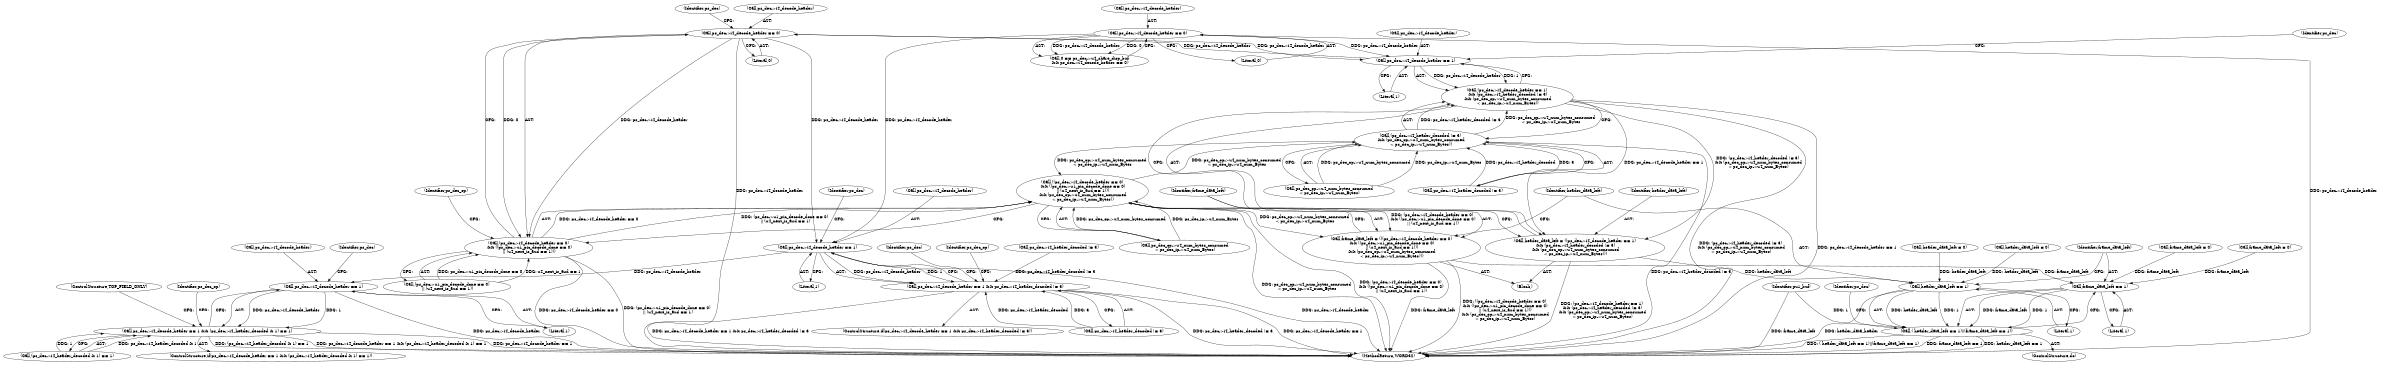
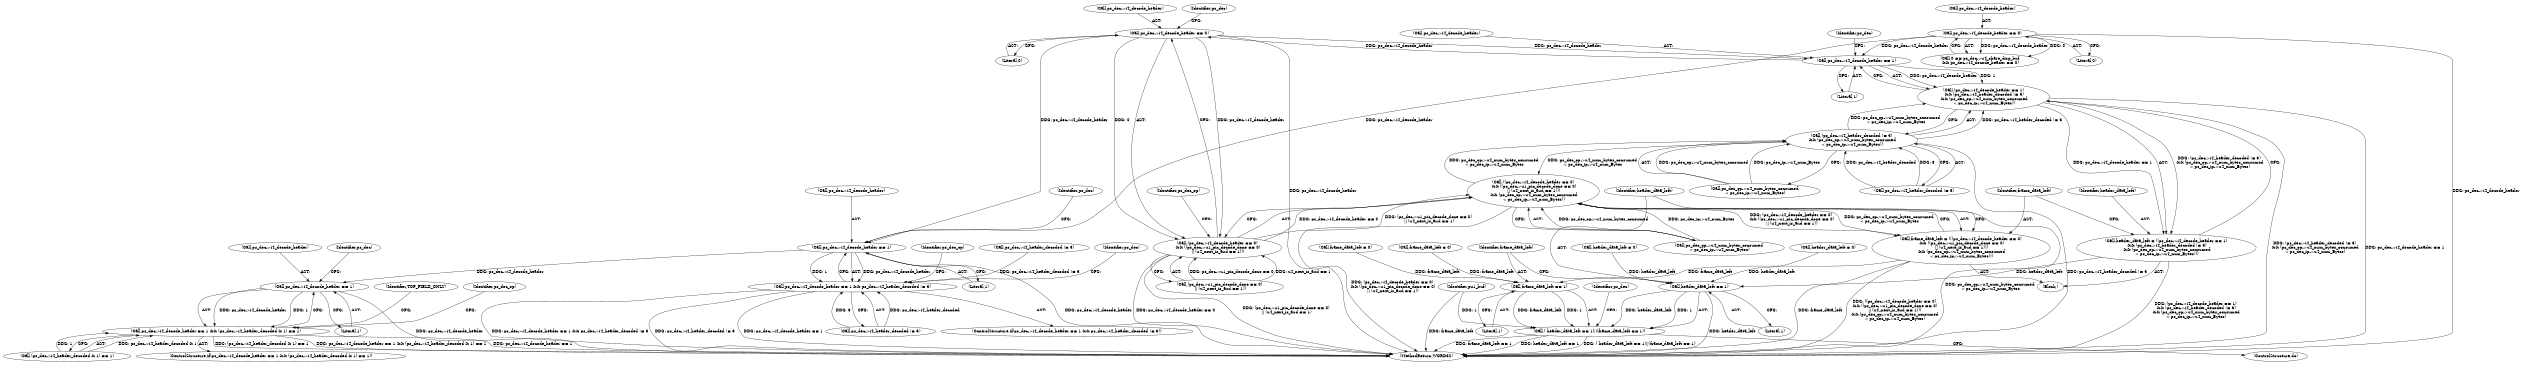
(109, 287) -> (416, 287)
(2063, 324) -> none
(1852, 331) -> (1732, 331)
(2057, 344) -> (1959, 344)
